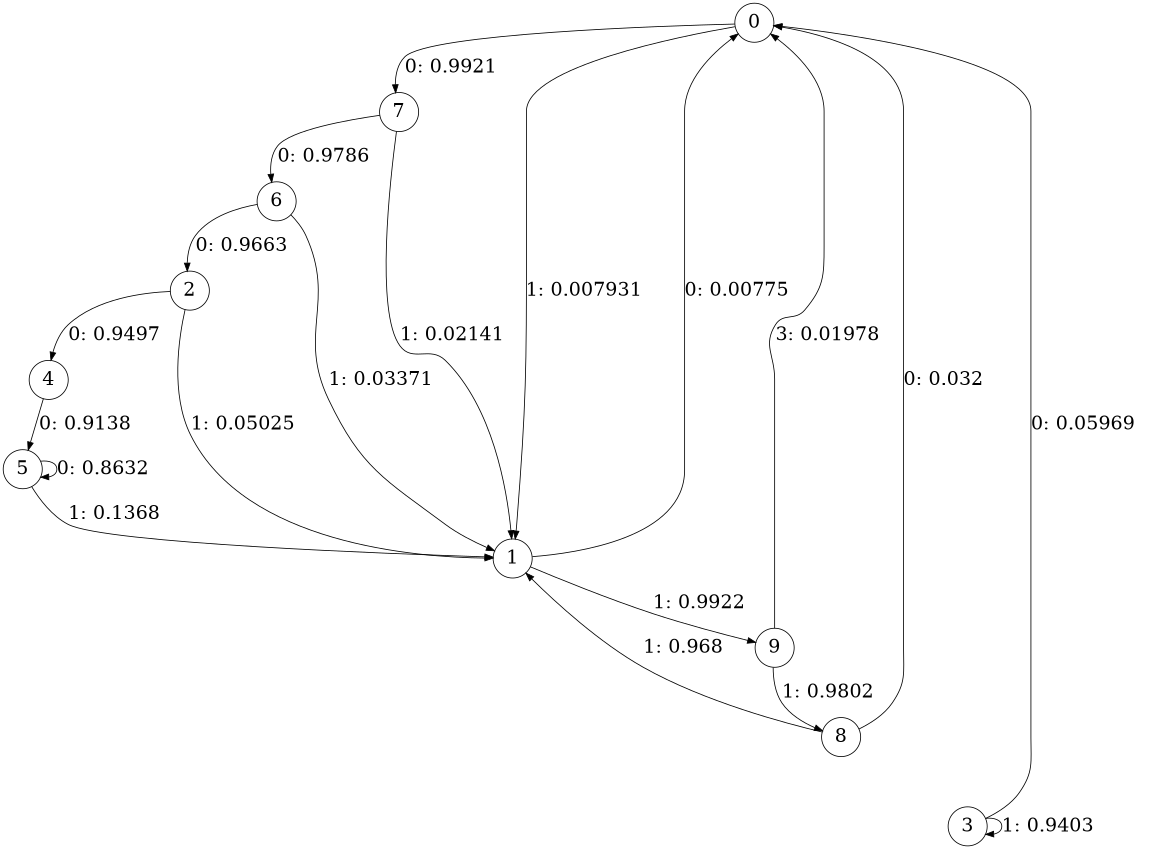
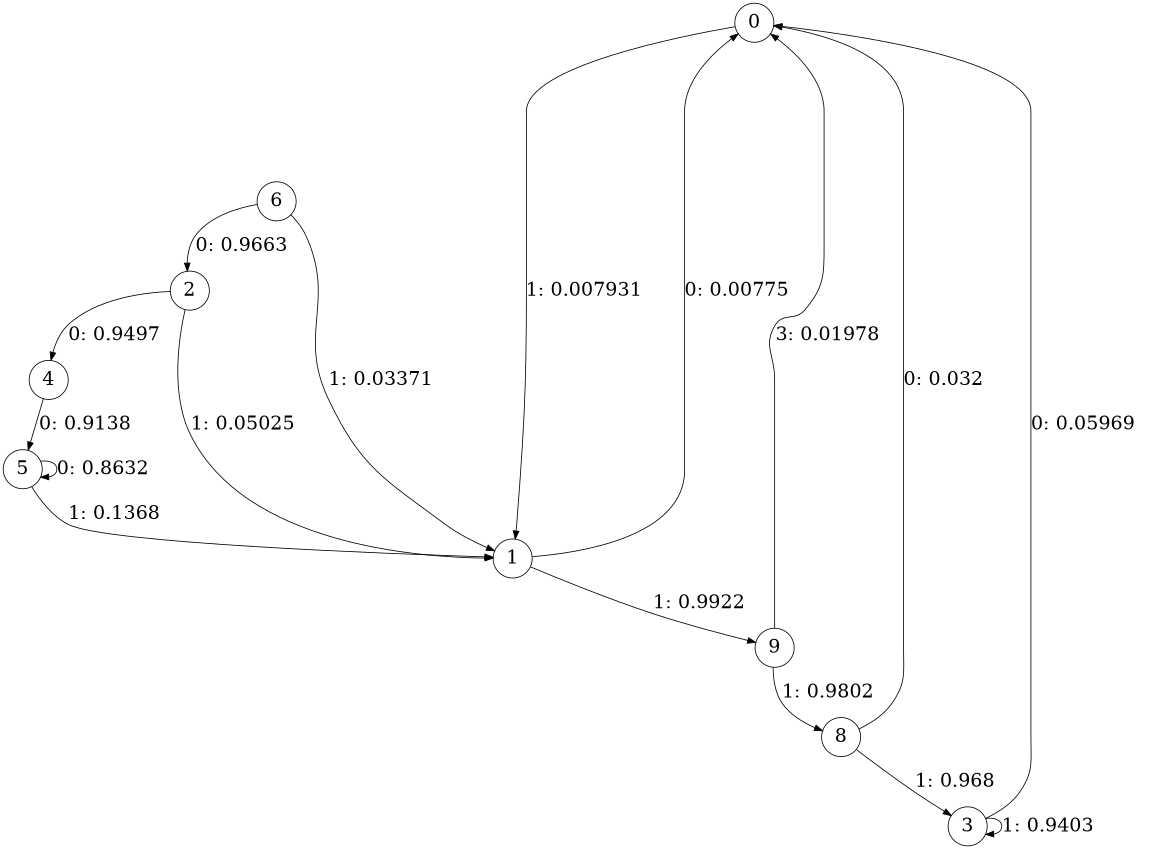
(399, 112) -> none
(665, 678) -> (900, 782)
